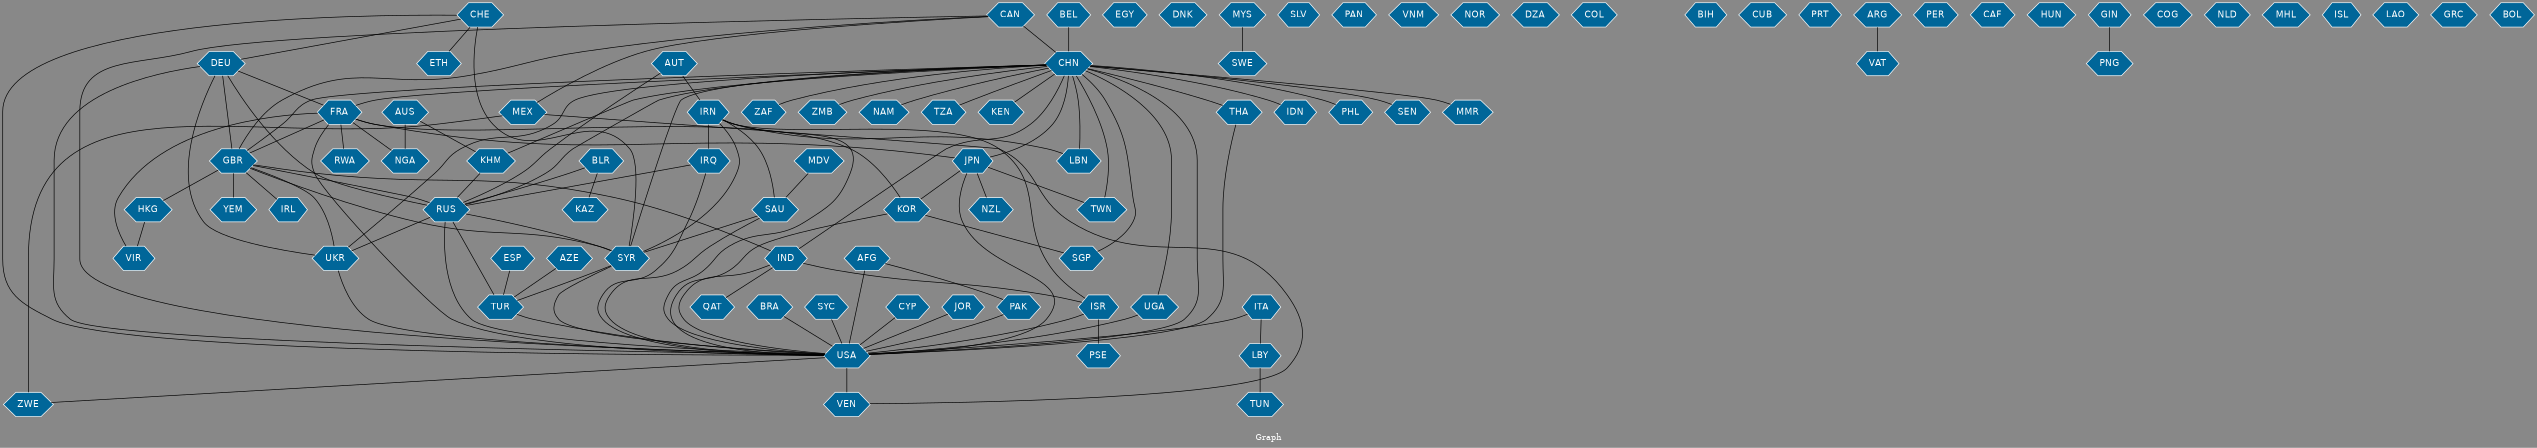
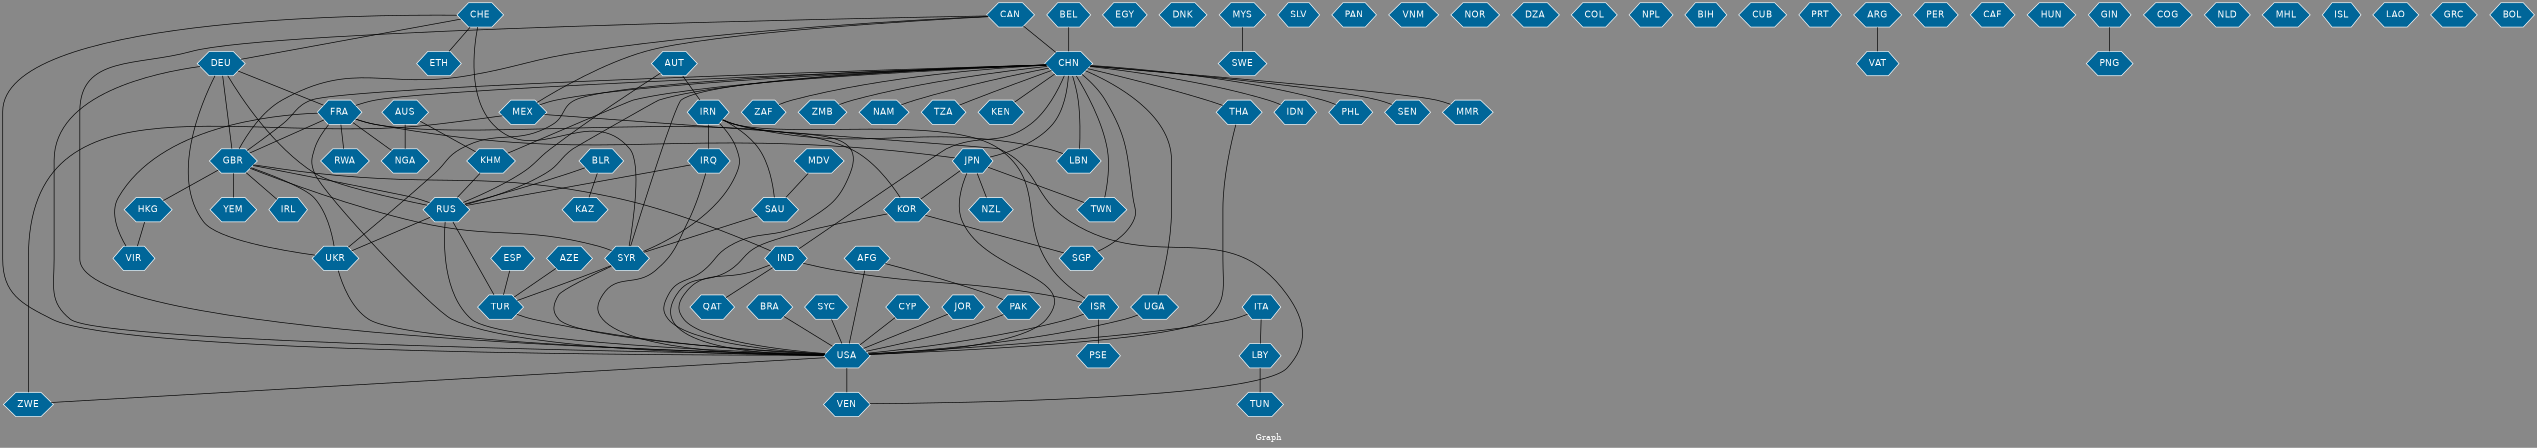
none -> (1651, 15)
(539, 230) -> none
(1183, 320) -> (792, 77)
(619, 326) -> none
